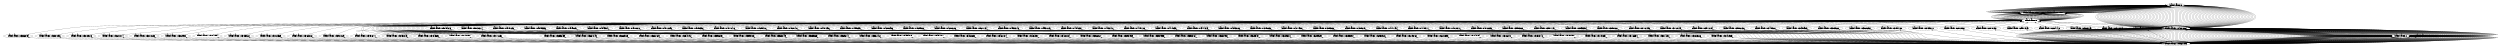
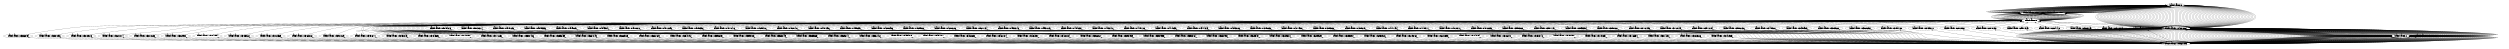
none -> (523, 36)
